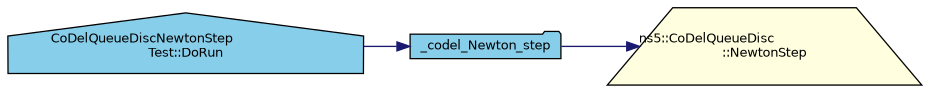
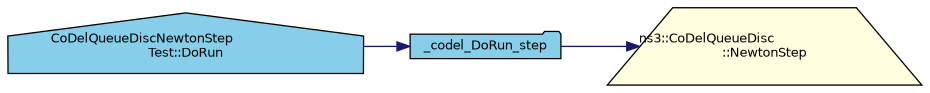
(486, 46) -> (486, 46)
(765, 46) -> (765, 46)
